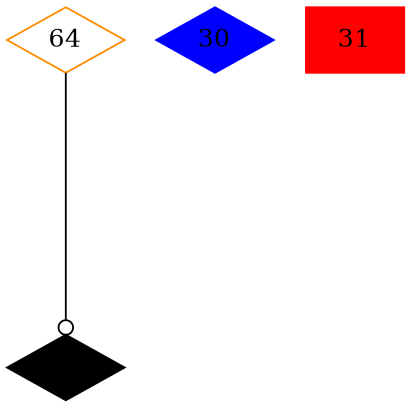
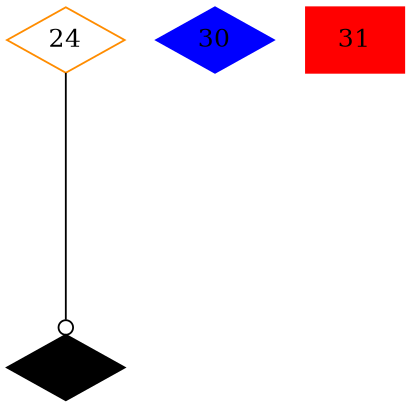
(66, 40) -> (66, 40)
